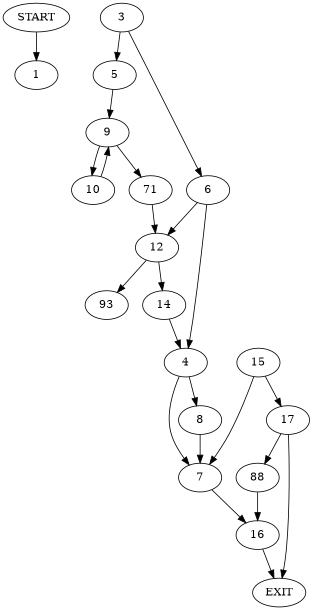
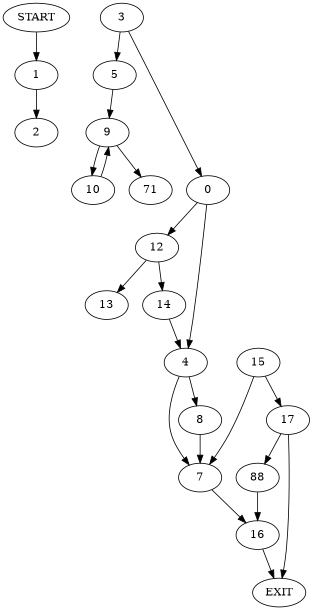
none -> (36, 133)
(208, 190) -> (208, 190)
(153, 215) -> none
(107, 305) -> (107, 305)
